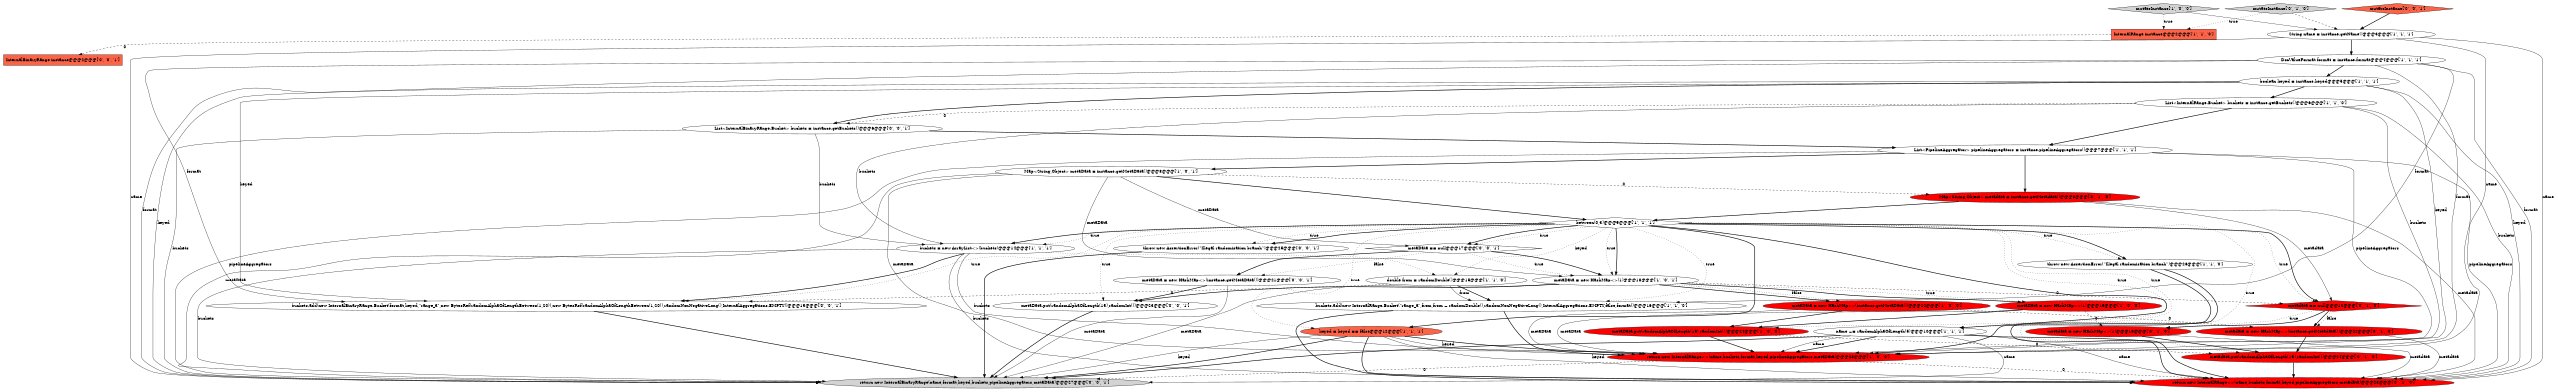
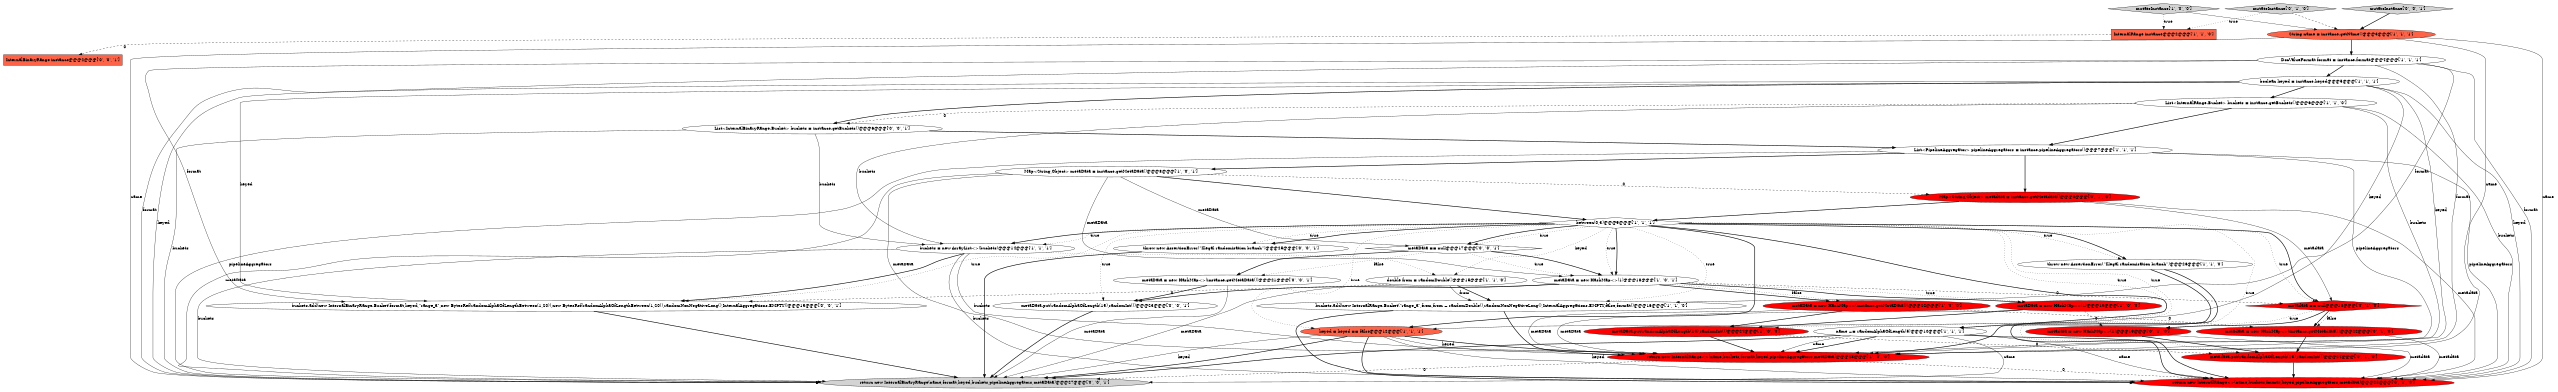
(2398, 9) -> (2398, 9)
(2351, 34) -> (2351, 34)
none -> (2188, 313)
